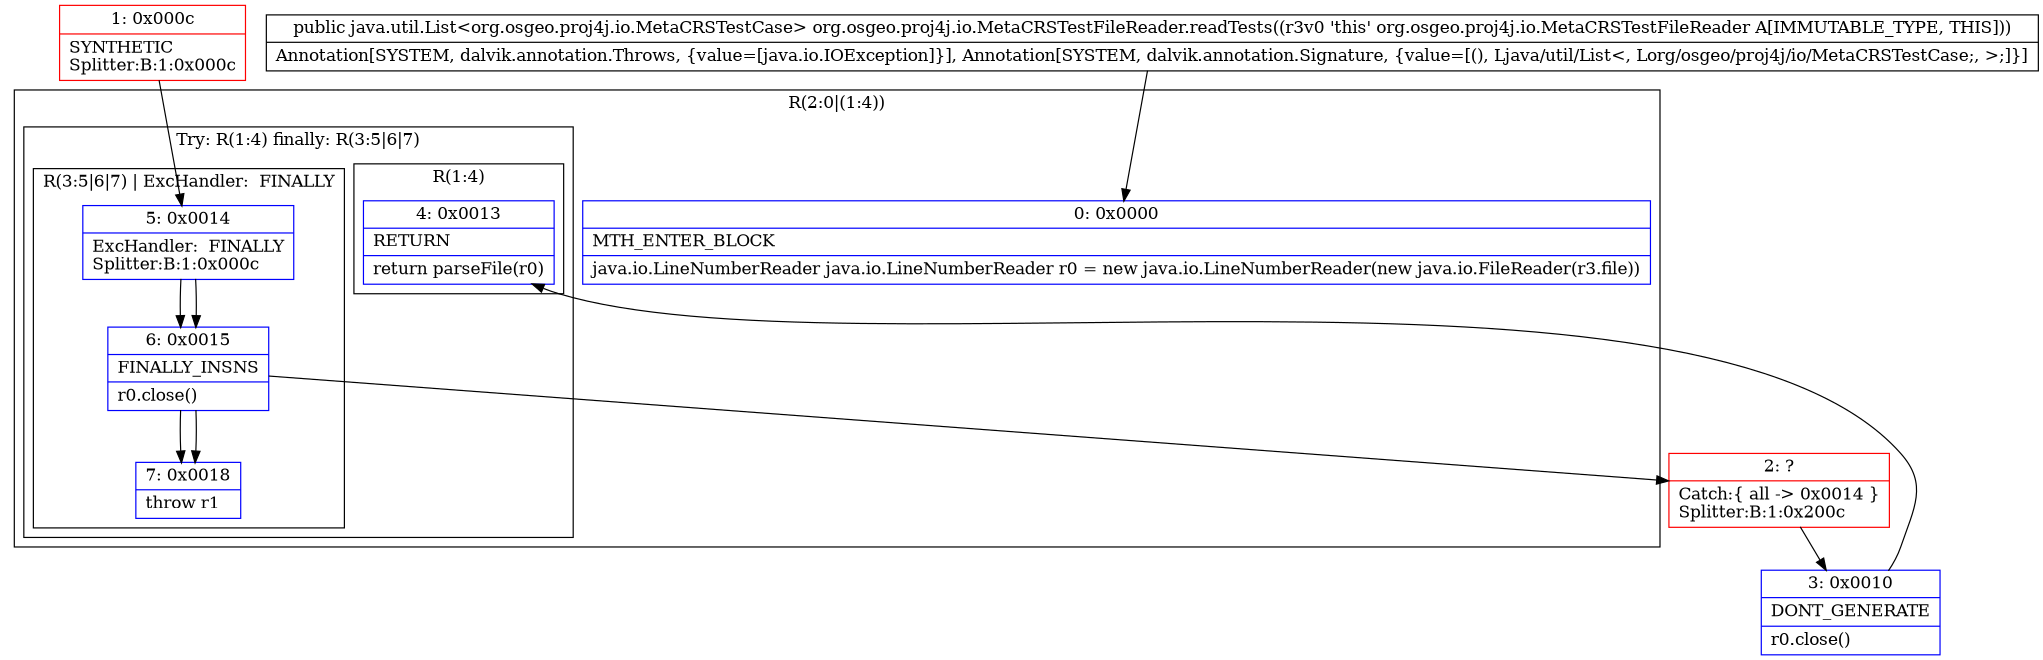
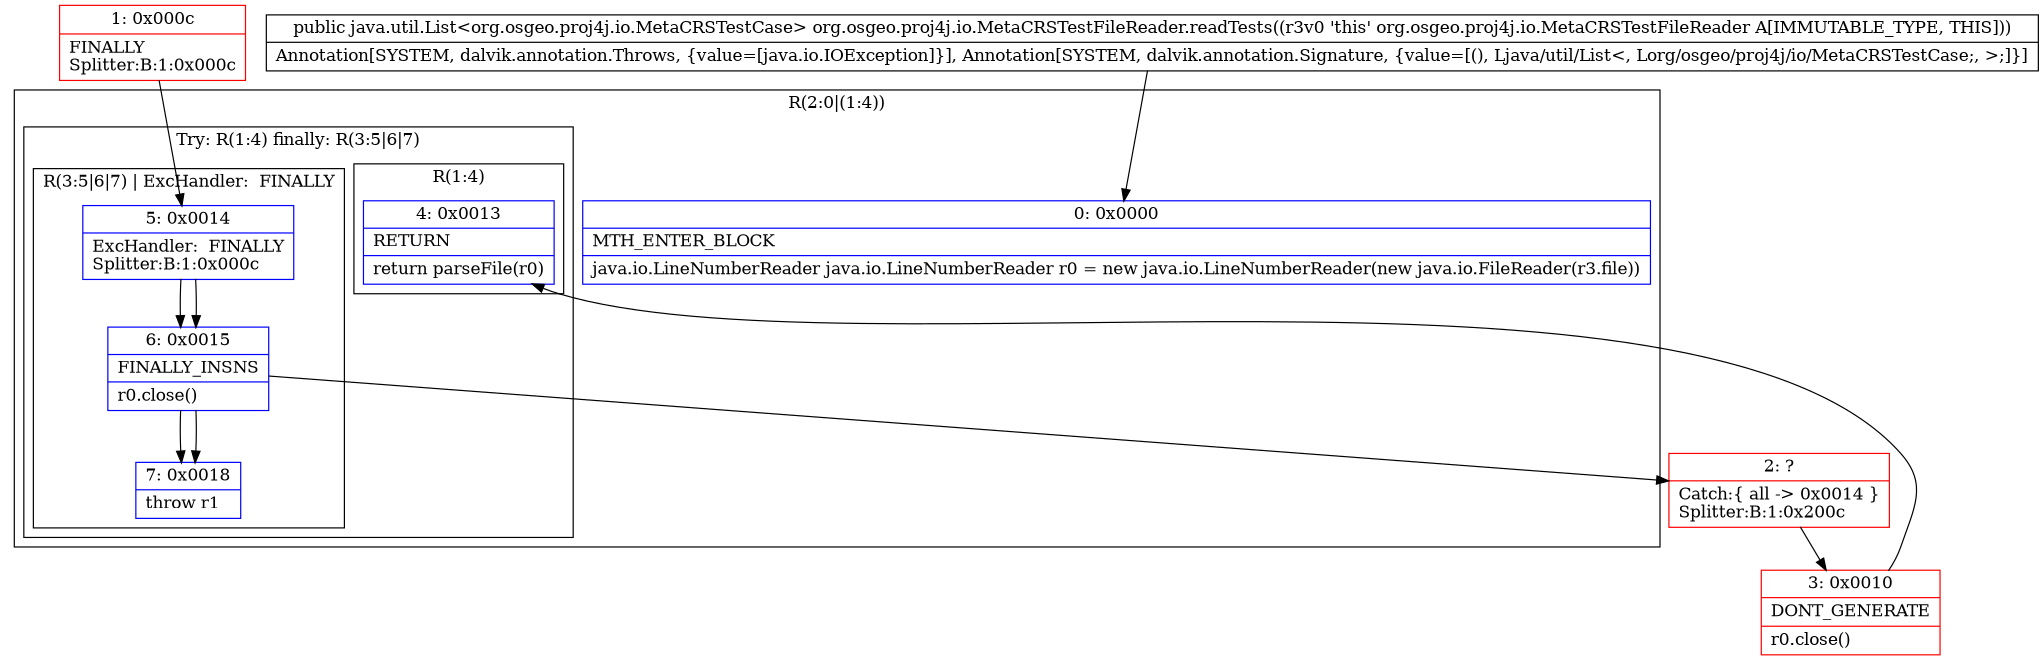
(122, 48) -> (107, 48)
(1851, 613) -> (1851, 613)
